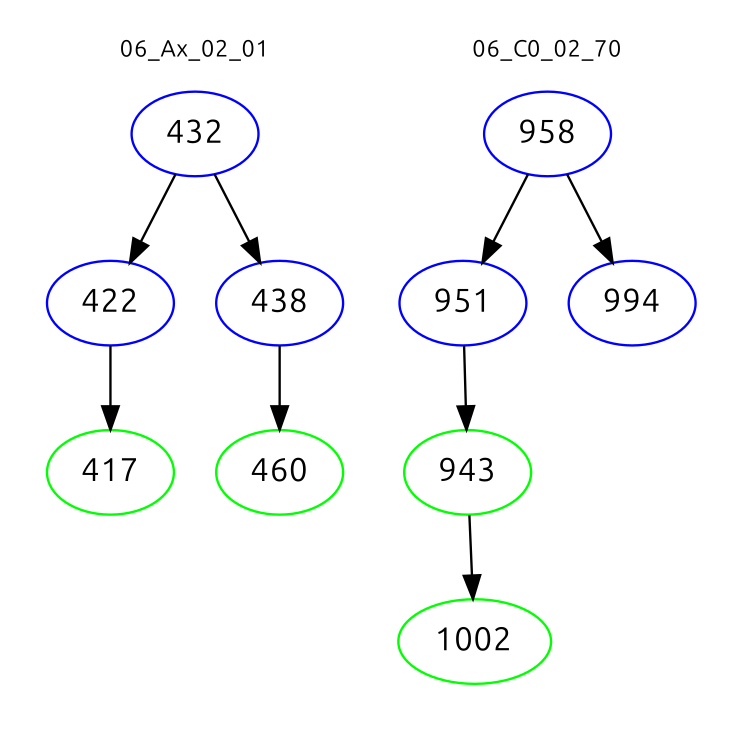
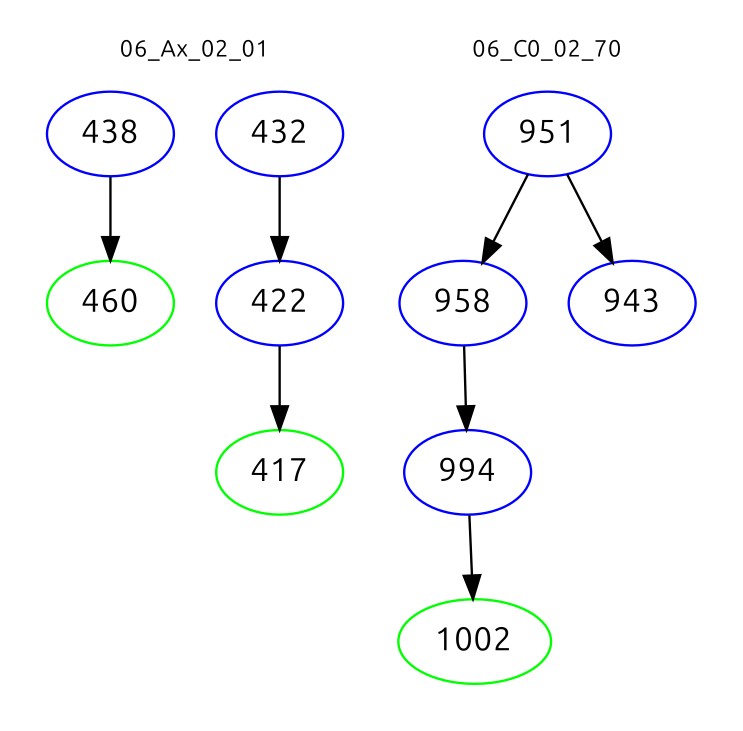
(232, 208) -> none
(511, 208) -> (511, 208)
(468, 472) -> (632, 303)
(471, 545) -> (471, 545)
